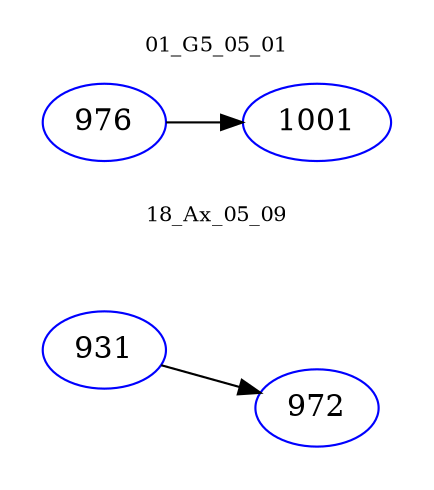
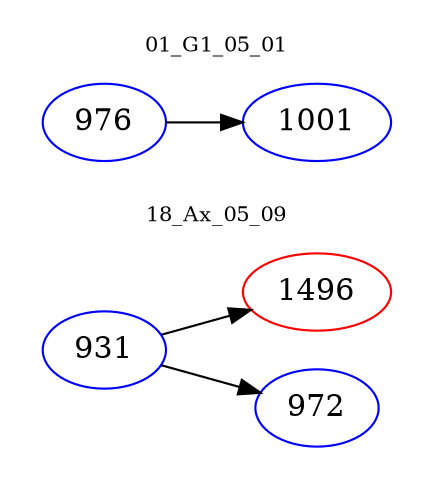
(217, 46) -> (217, 46)
none -> (317, 292)
